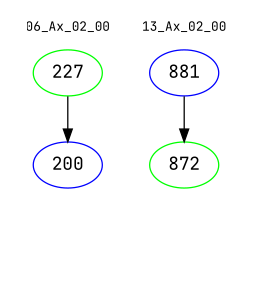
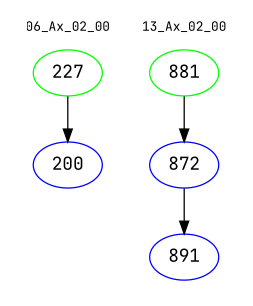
(184, 73) -> (184, 73)
(184, 165) -> (184, 165)
none -> (184, 257)
